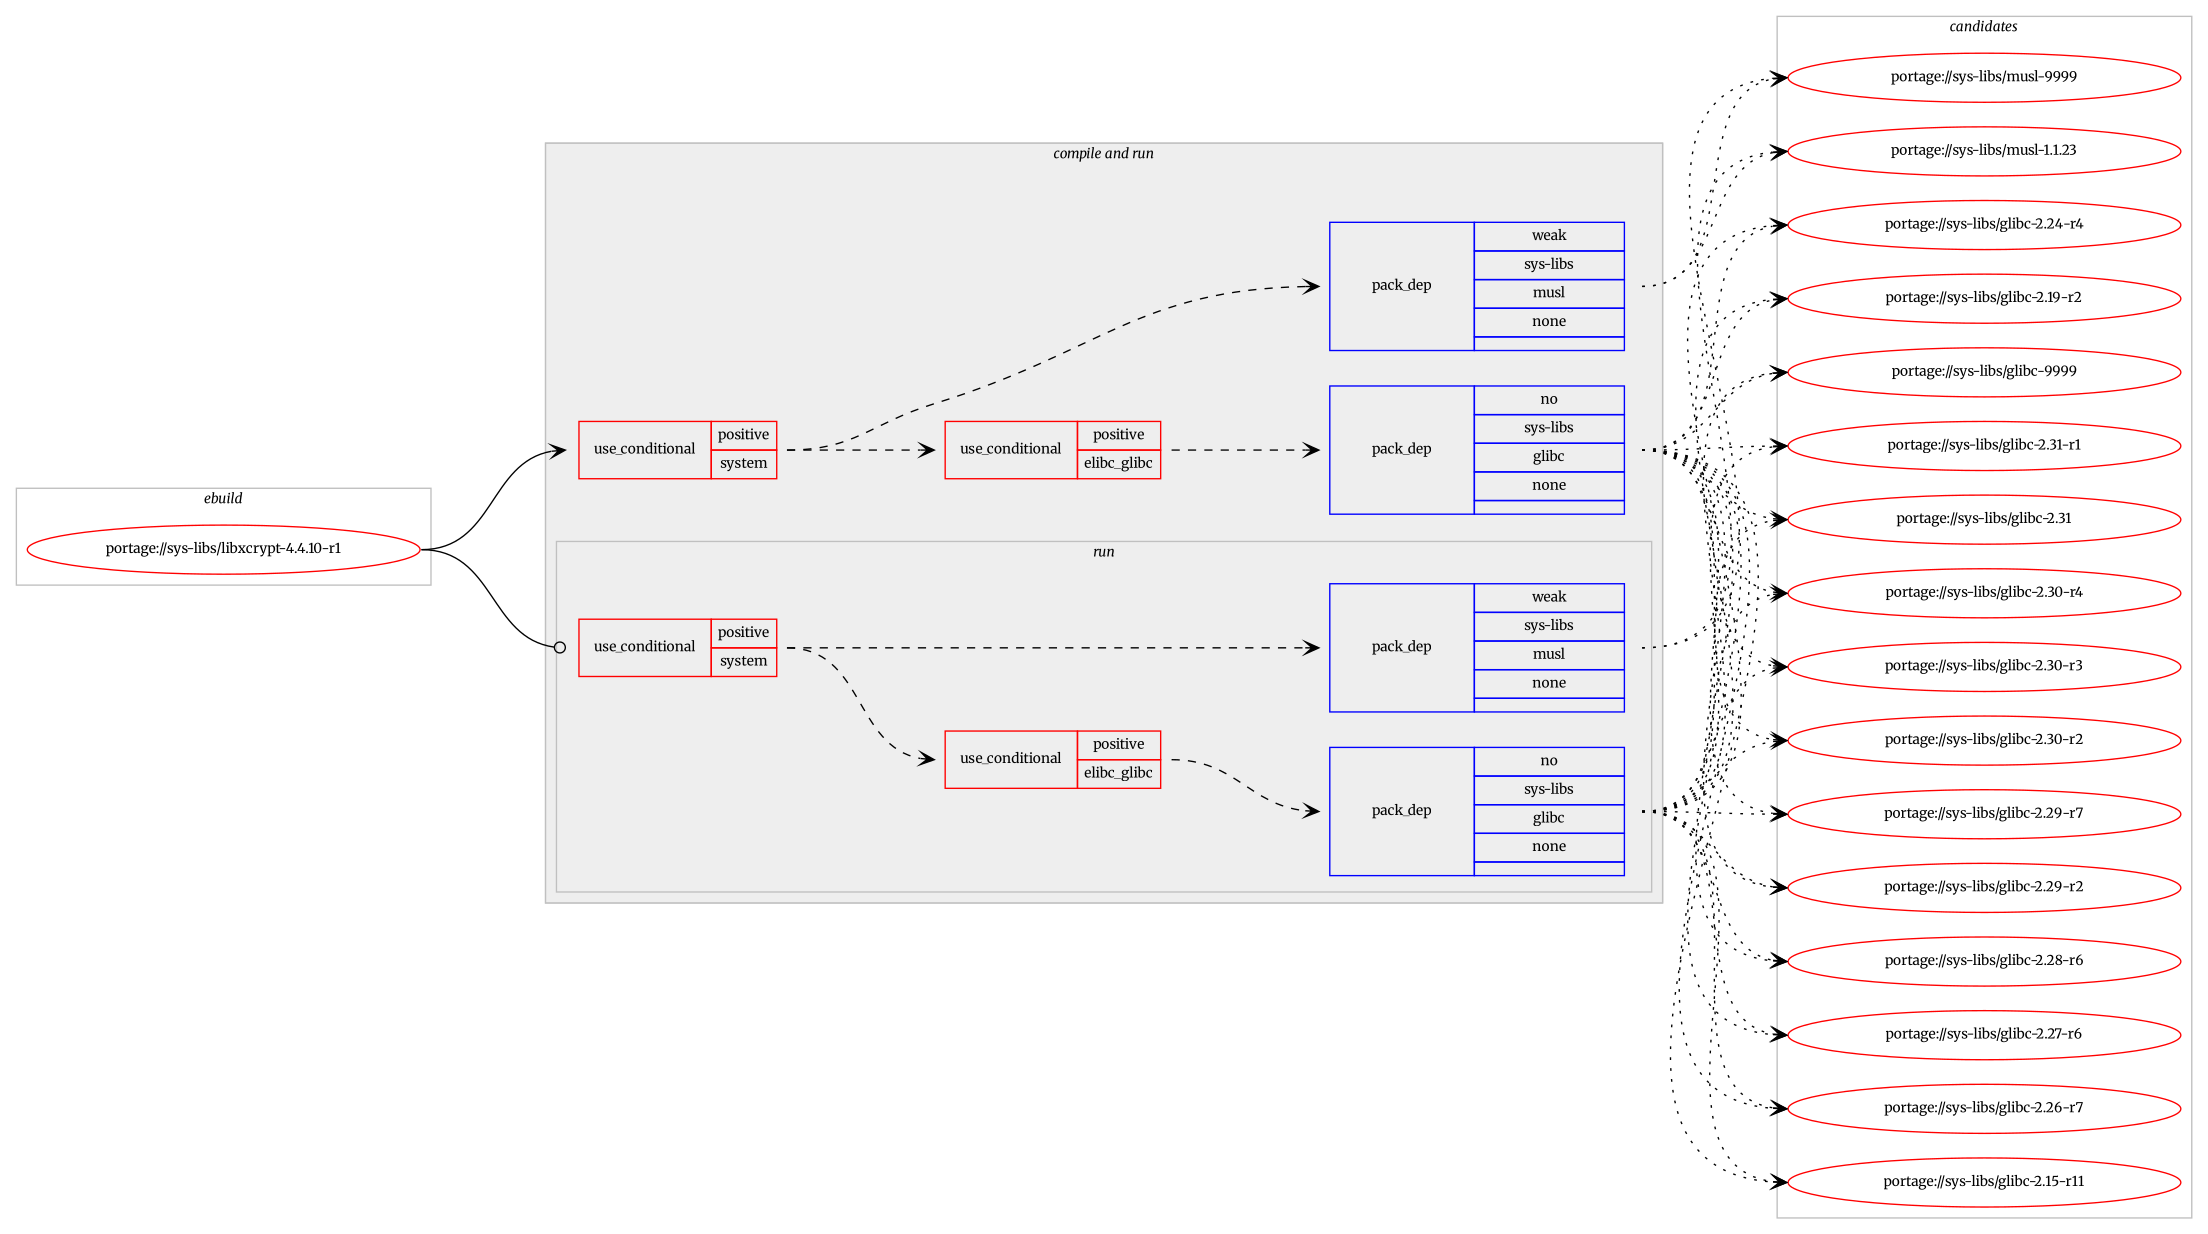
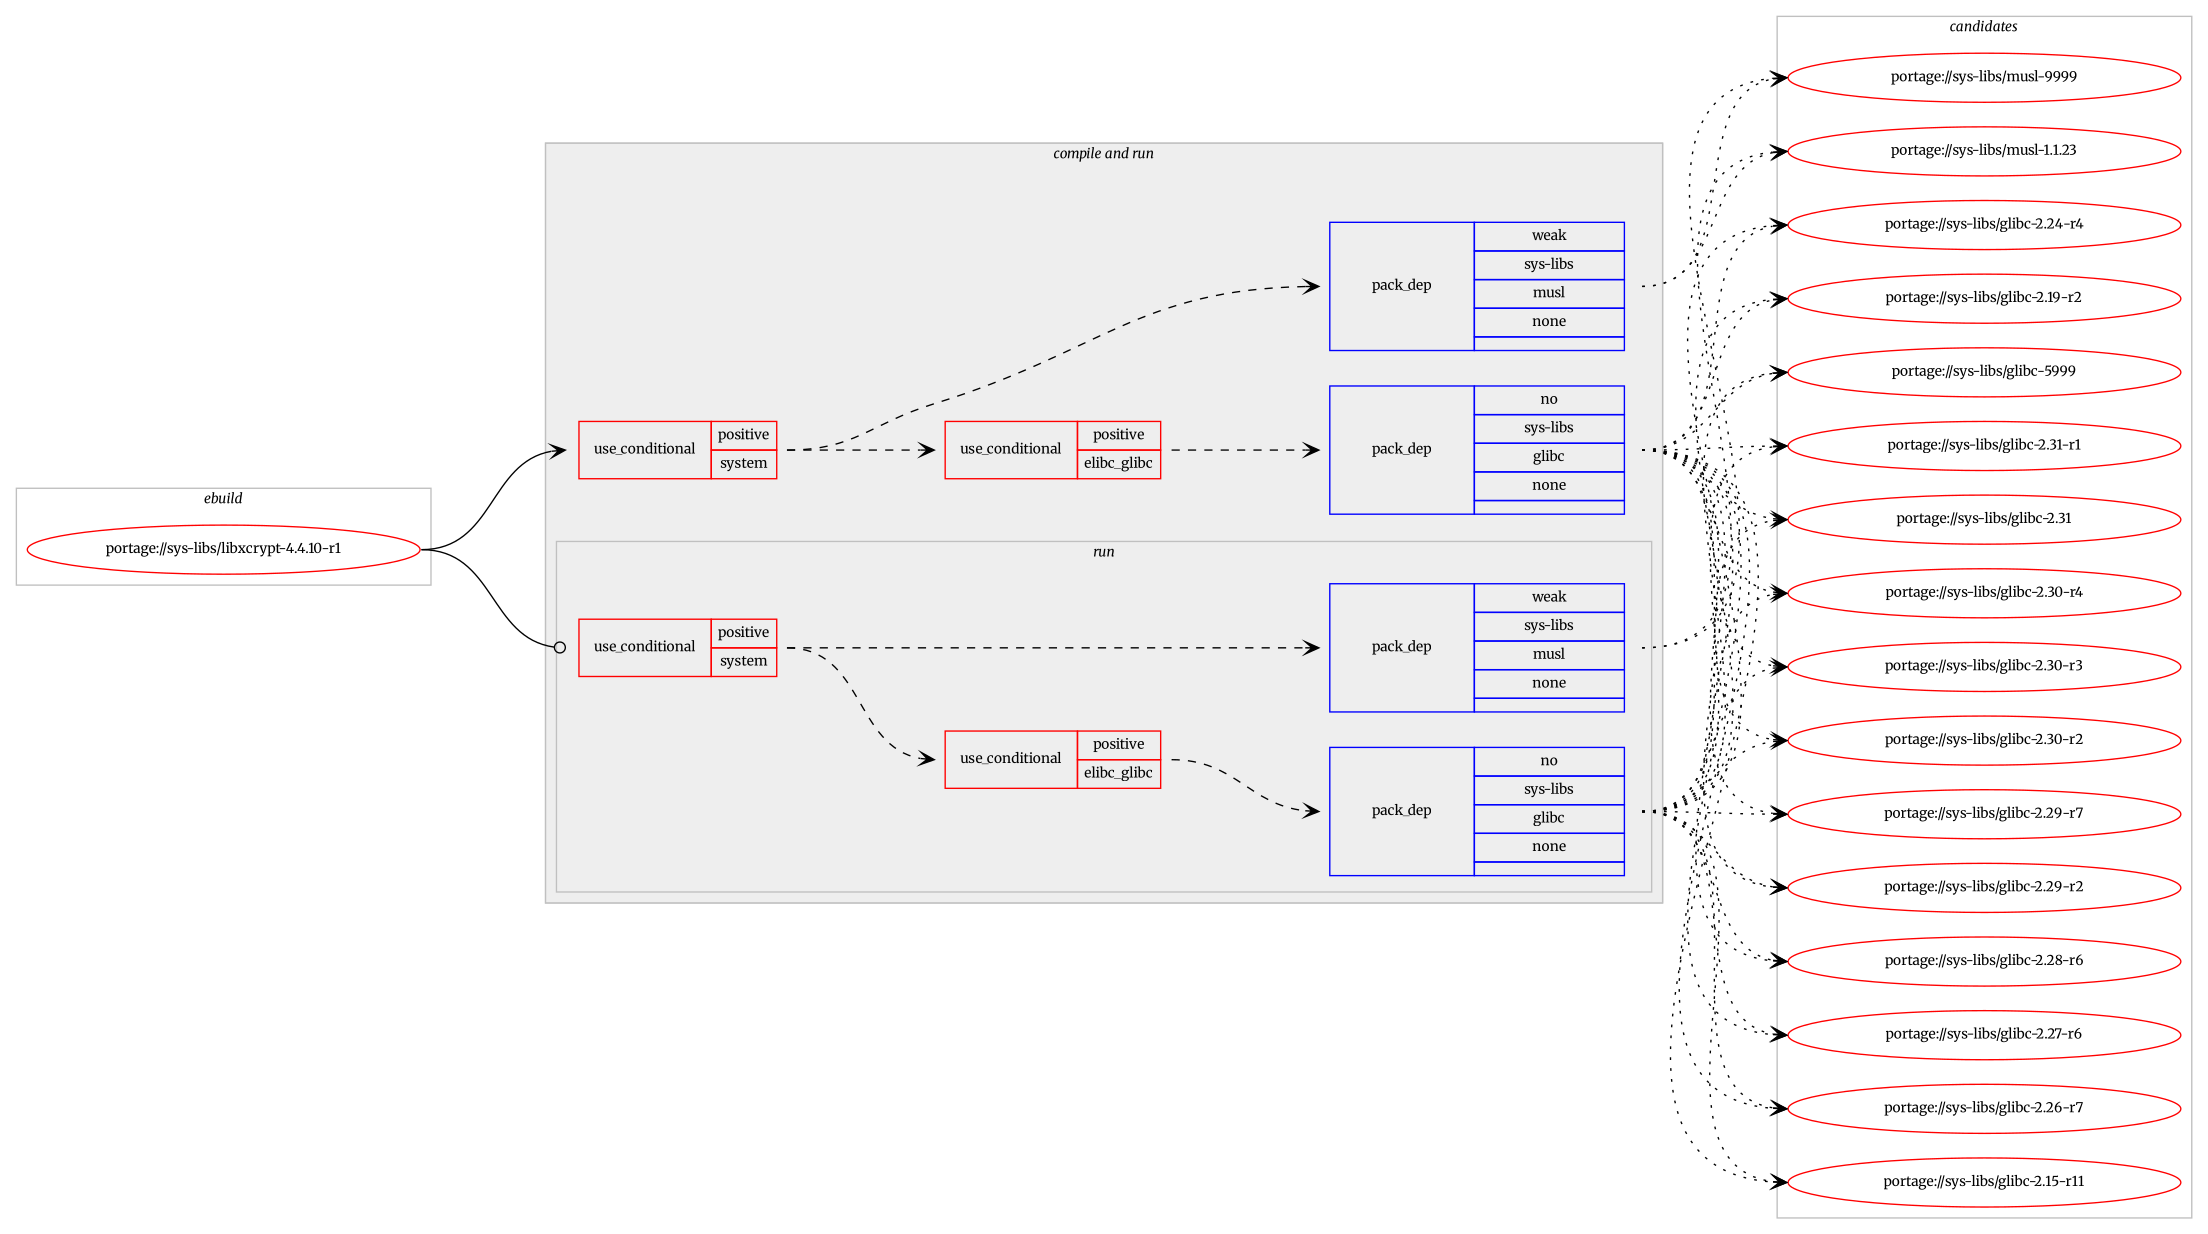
(1984, 372) -> (1984, 372)
